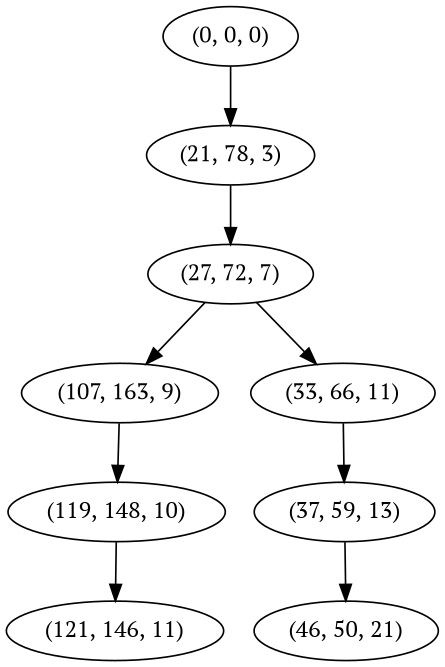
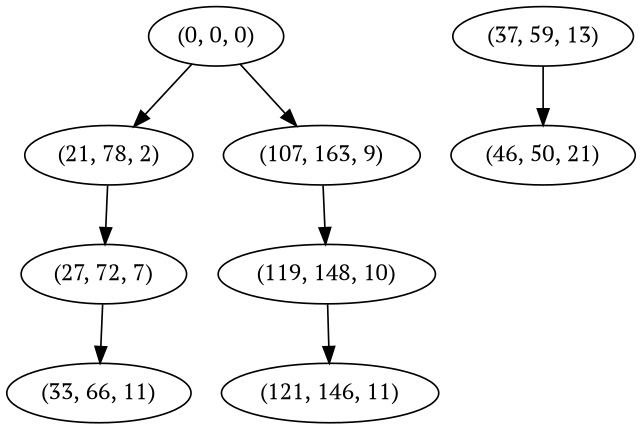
(231, 155) -> (109, 155)
(182, 327) -> (263, 89)
(344, 444) -> none
